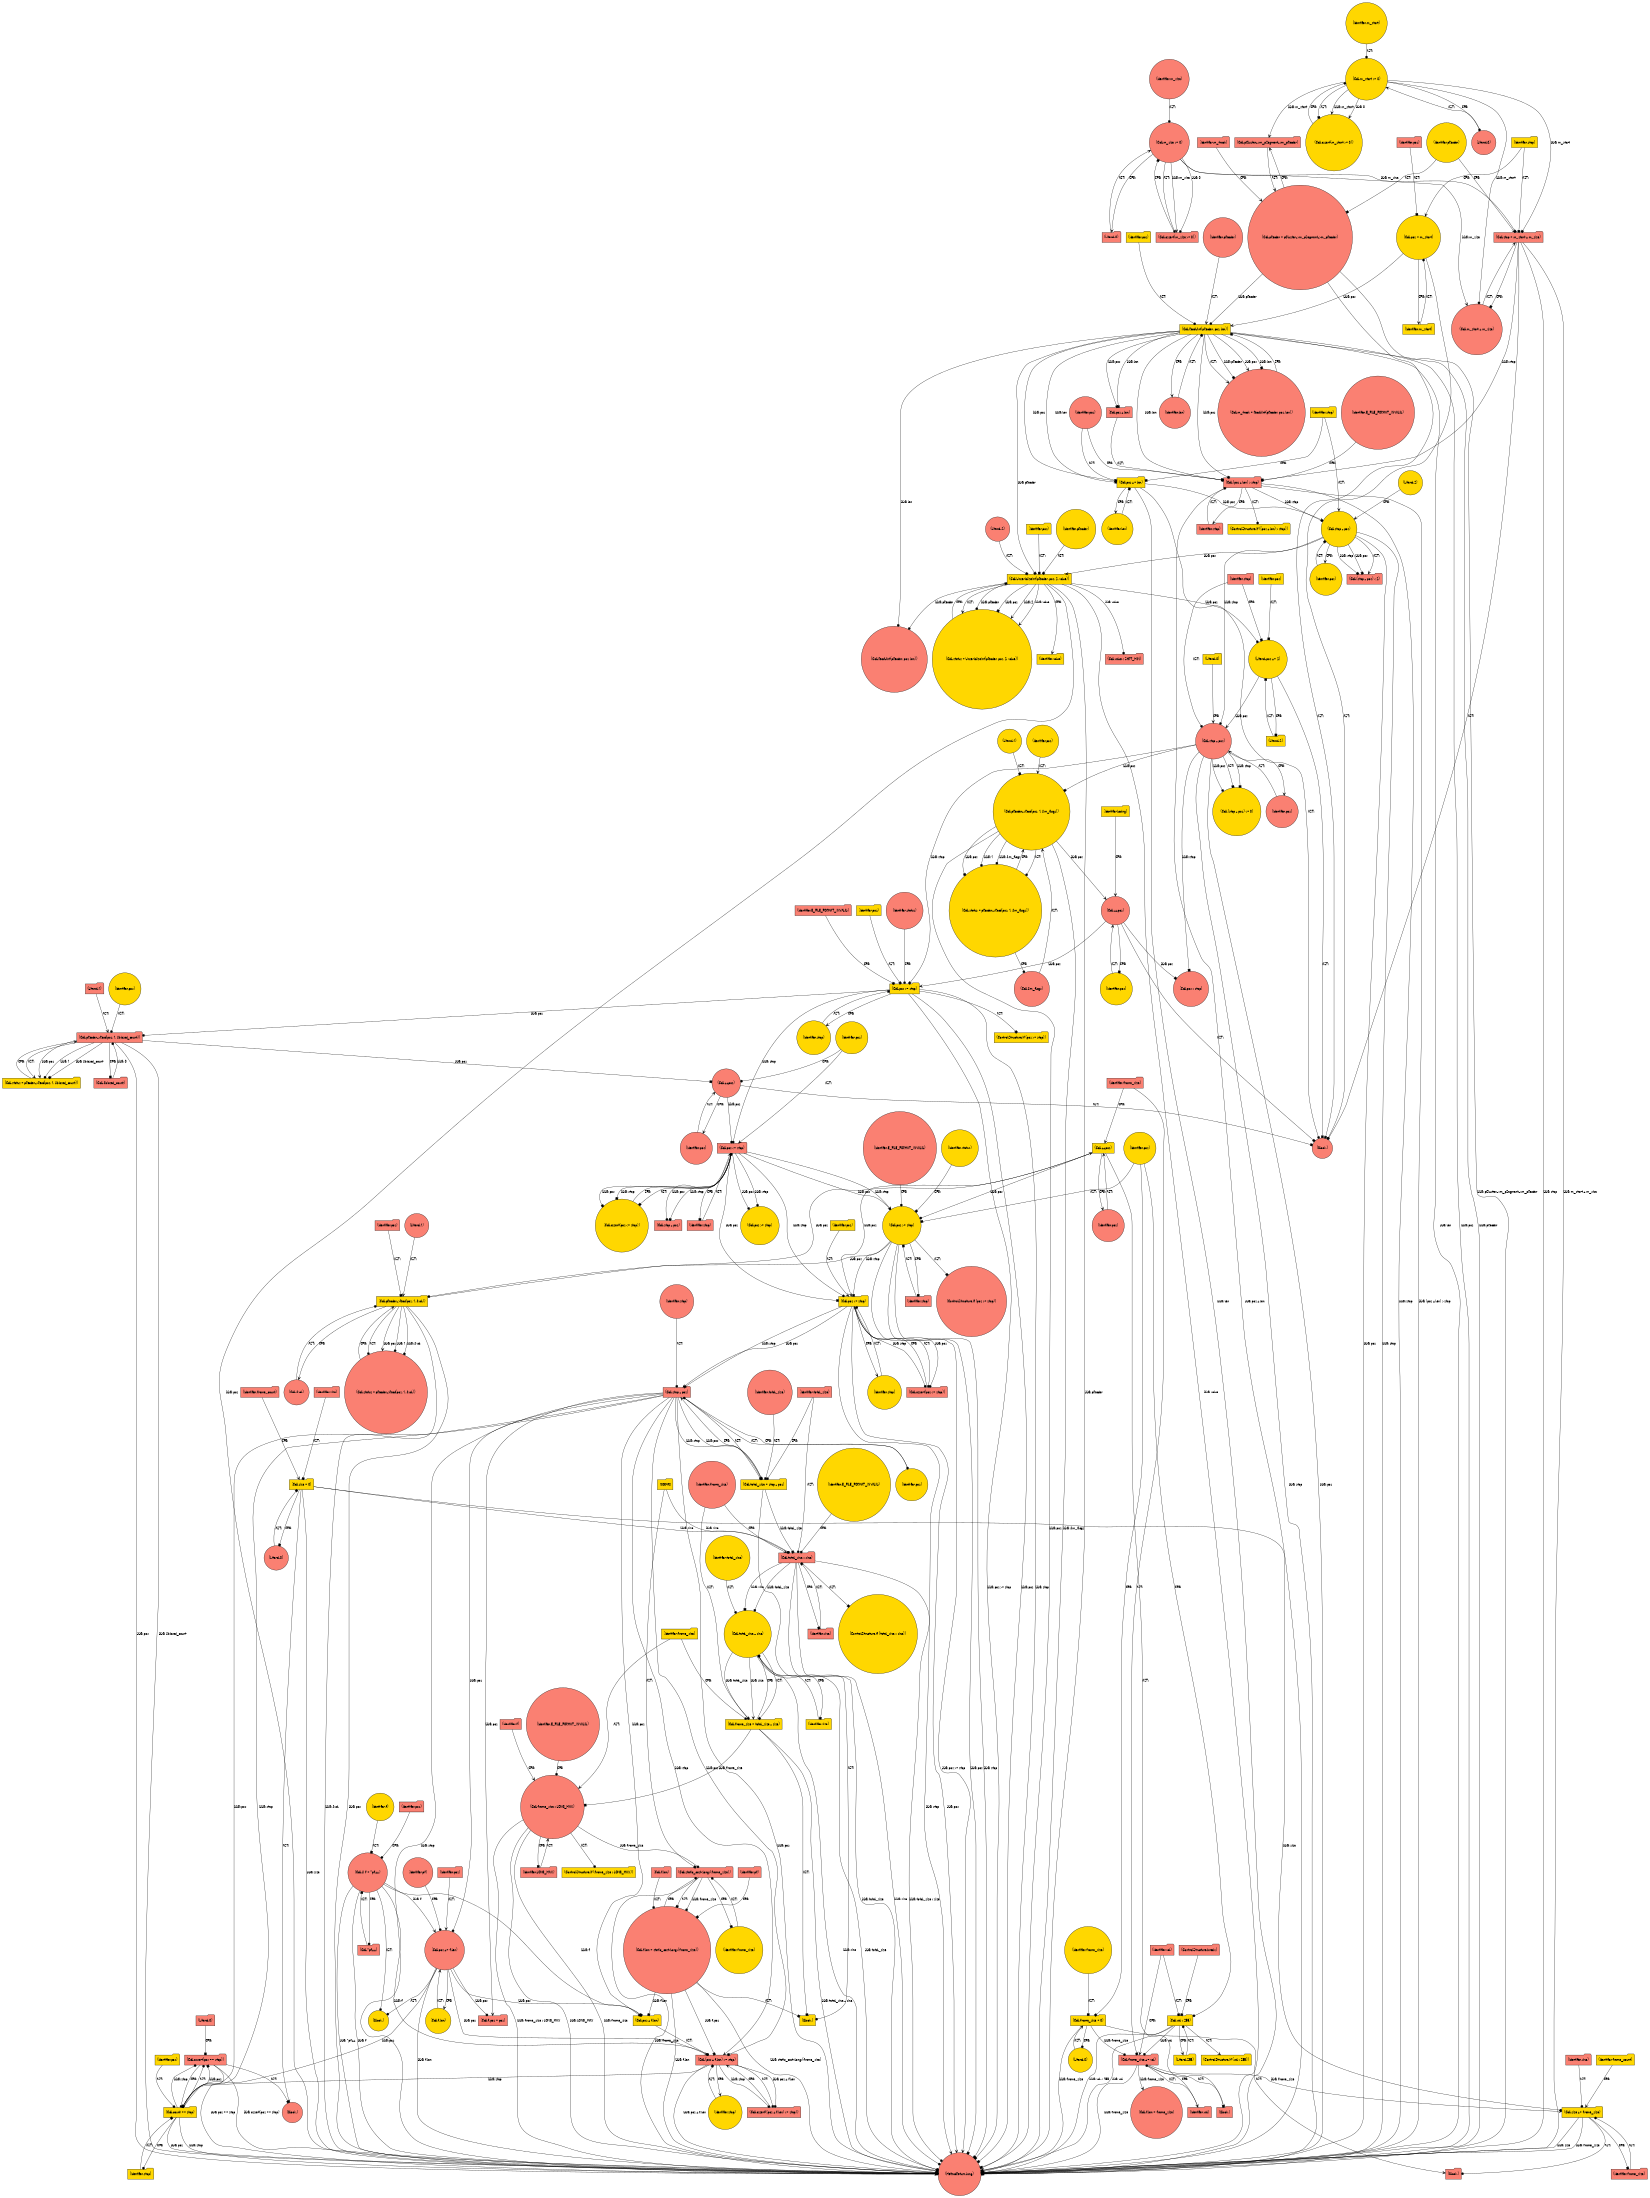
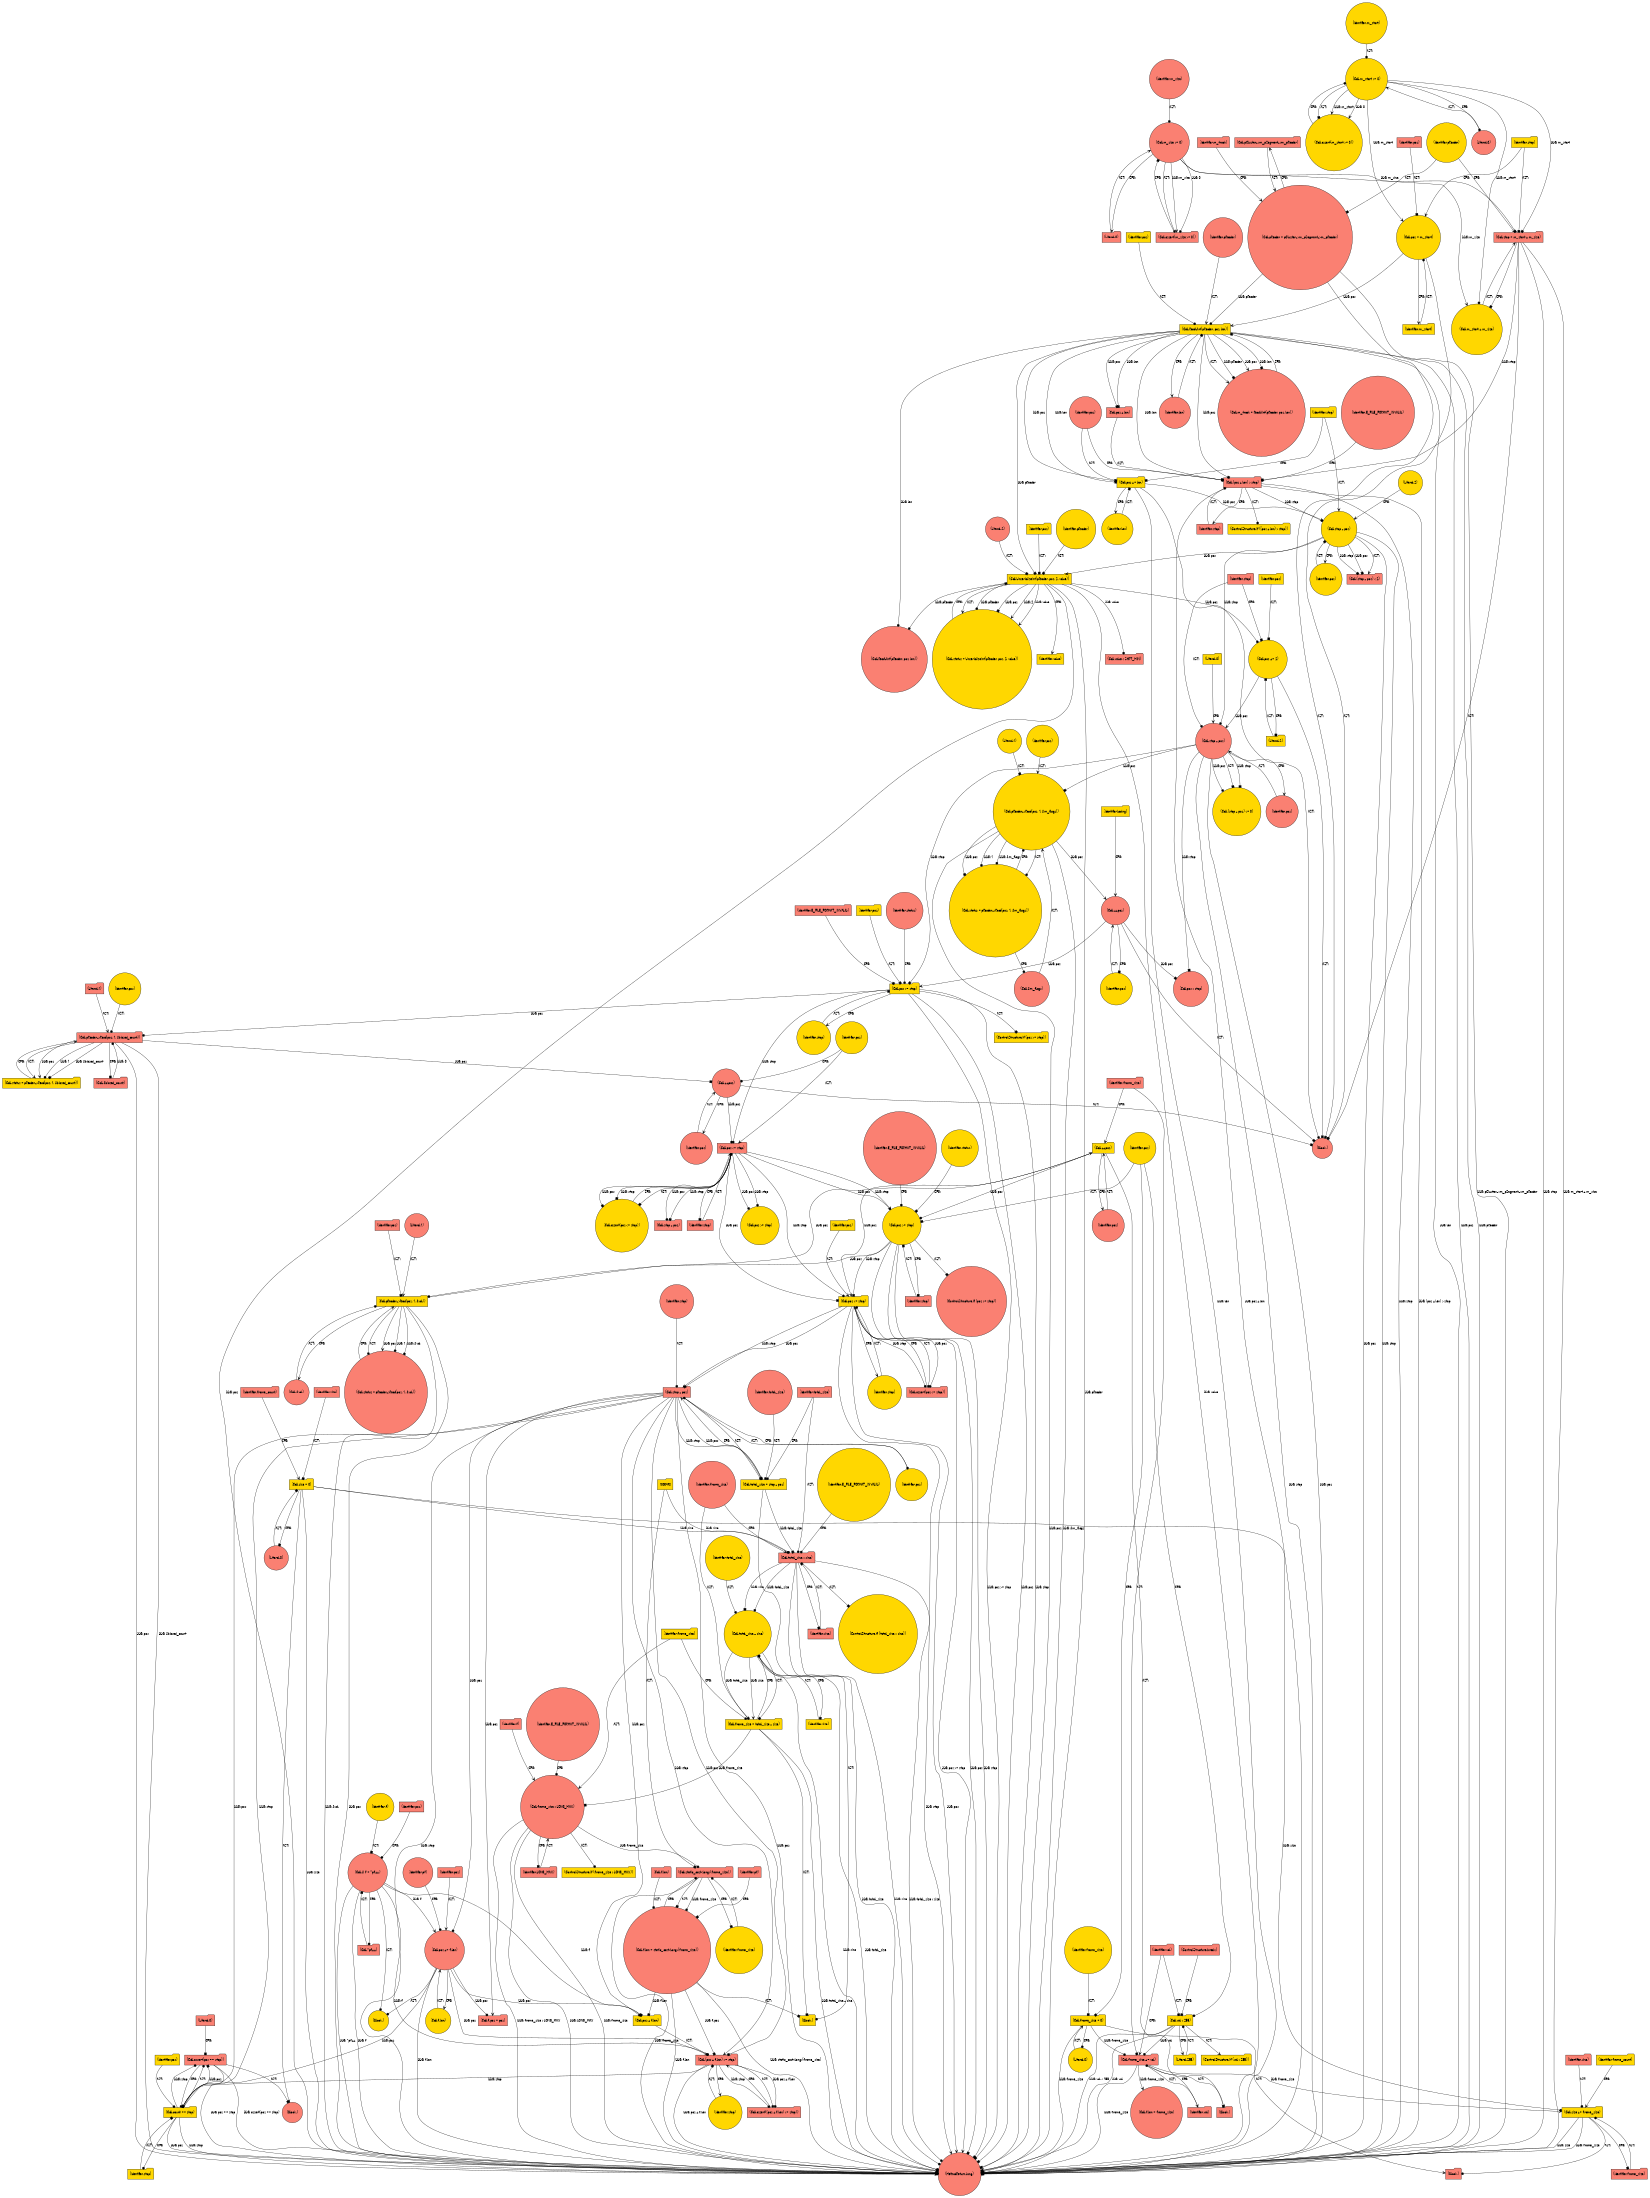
(1299, 97) -> (1372, 164)
(1477, 329) -> (1477, 329)
(1268, 659) -> (1268, 659)
(1020, 861) -> (1020, 861)
